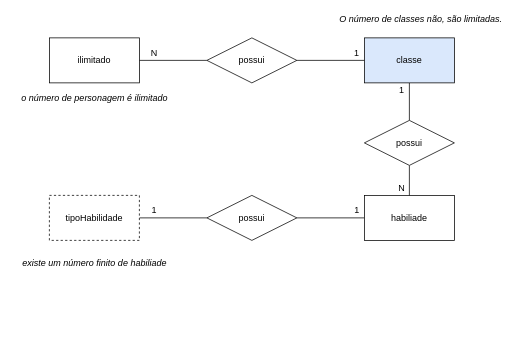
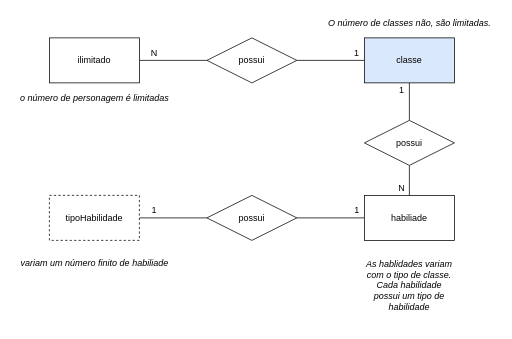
(420, 19) -> (409, 23)
(95, 98) -> (95, 98)
(95, 263) -> (95, 263)
none -> (409, 285)
